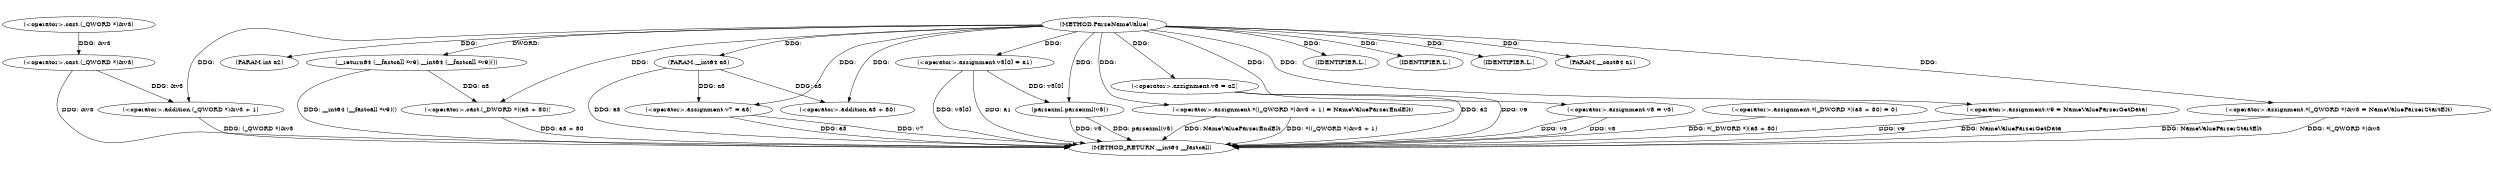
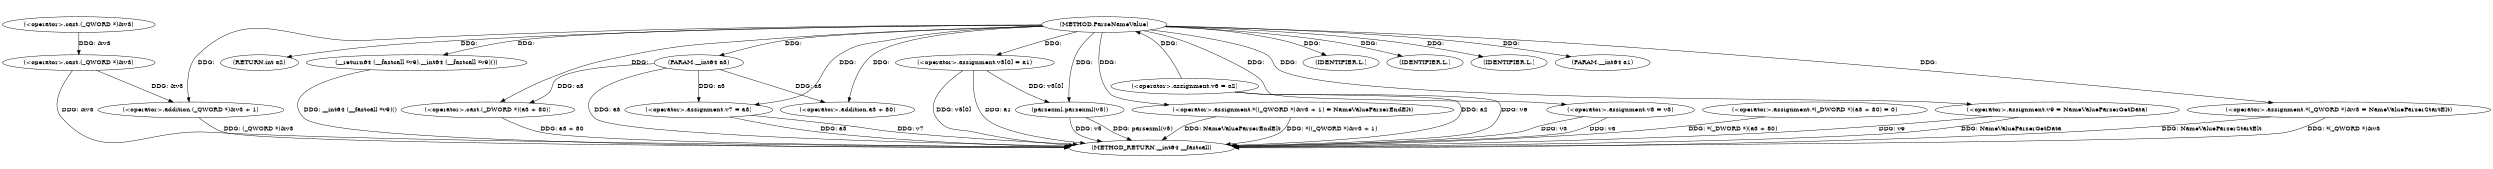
(527, 44) -> (527, 44)
(1143, 54) -> (1165, 52)
(260, 63) -> (260, 63)
(1603, 63) -> (1603, 63)
(450, 85) -> (588, 69)
